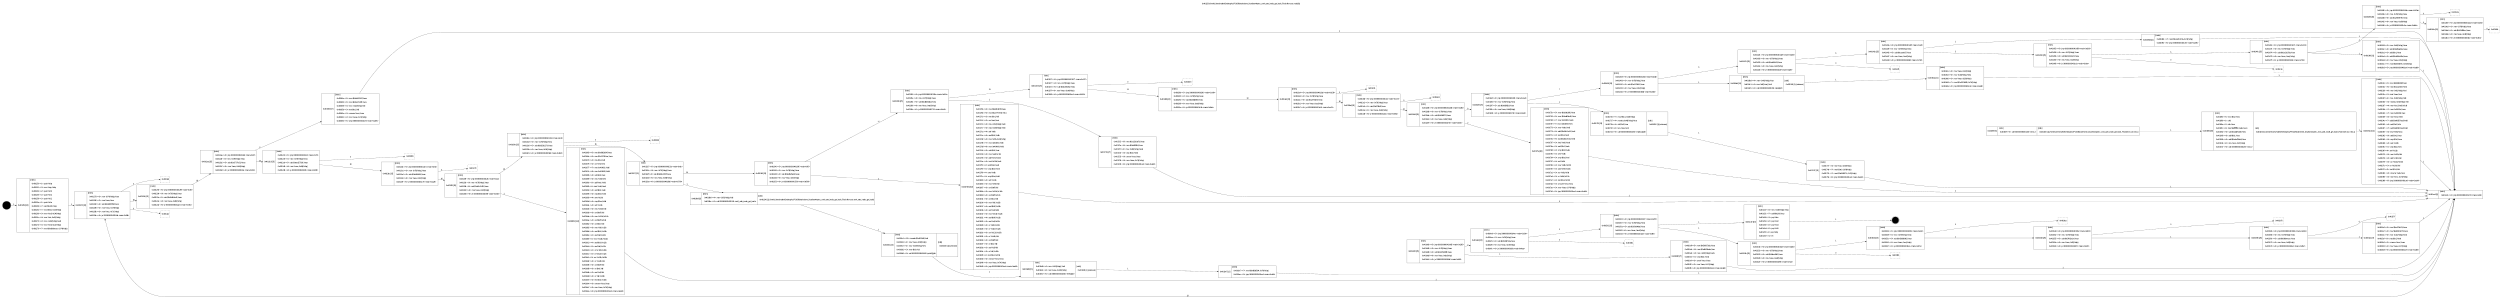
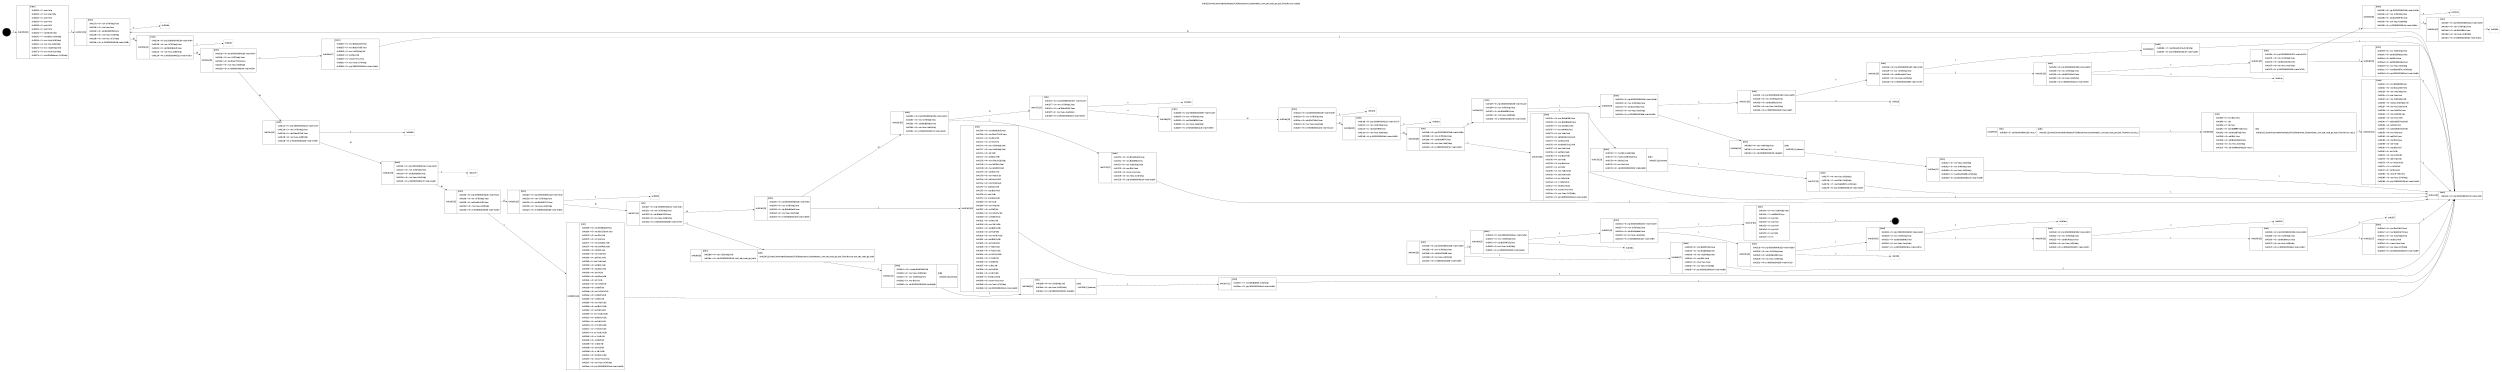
(145, 211) -> (208, 44)
